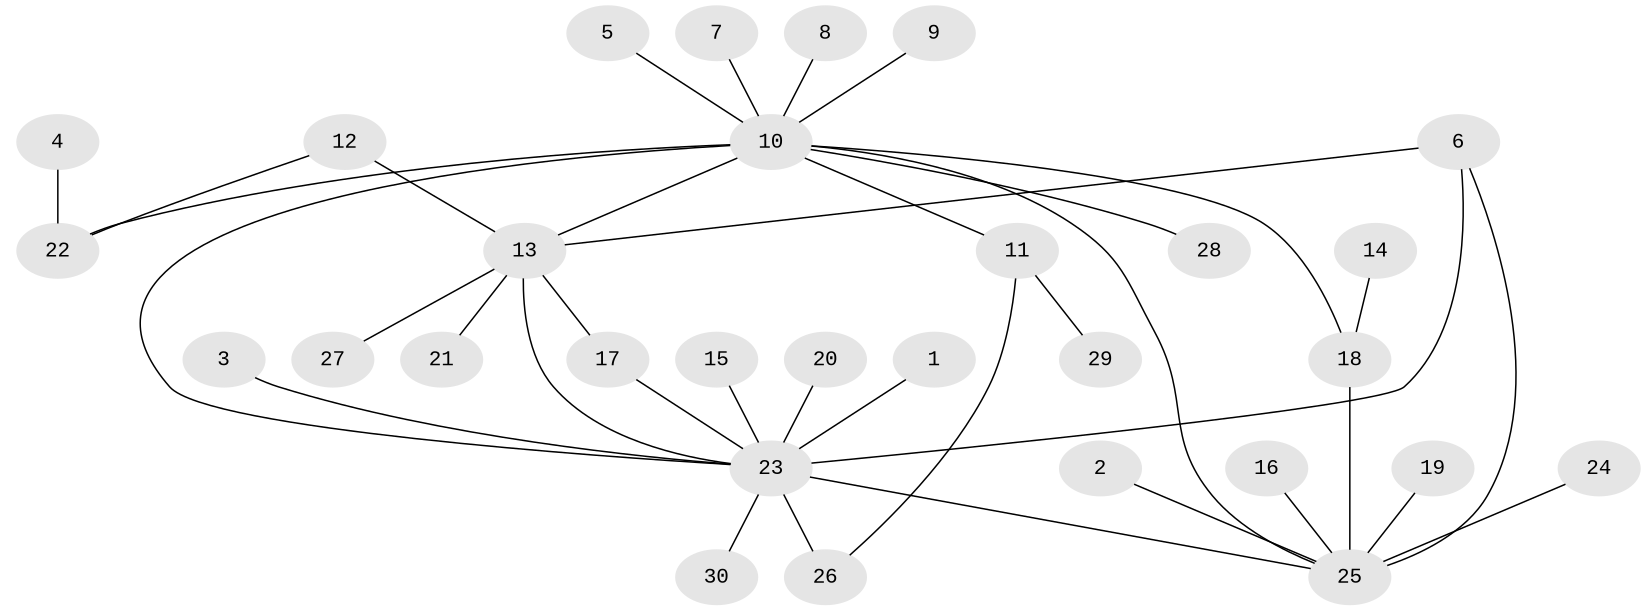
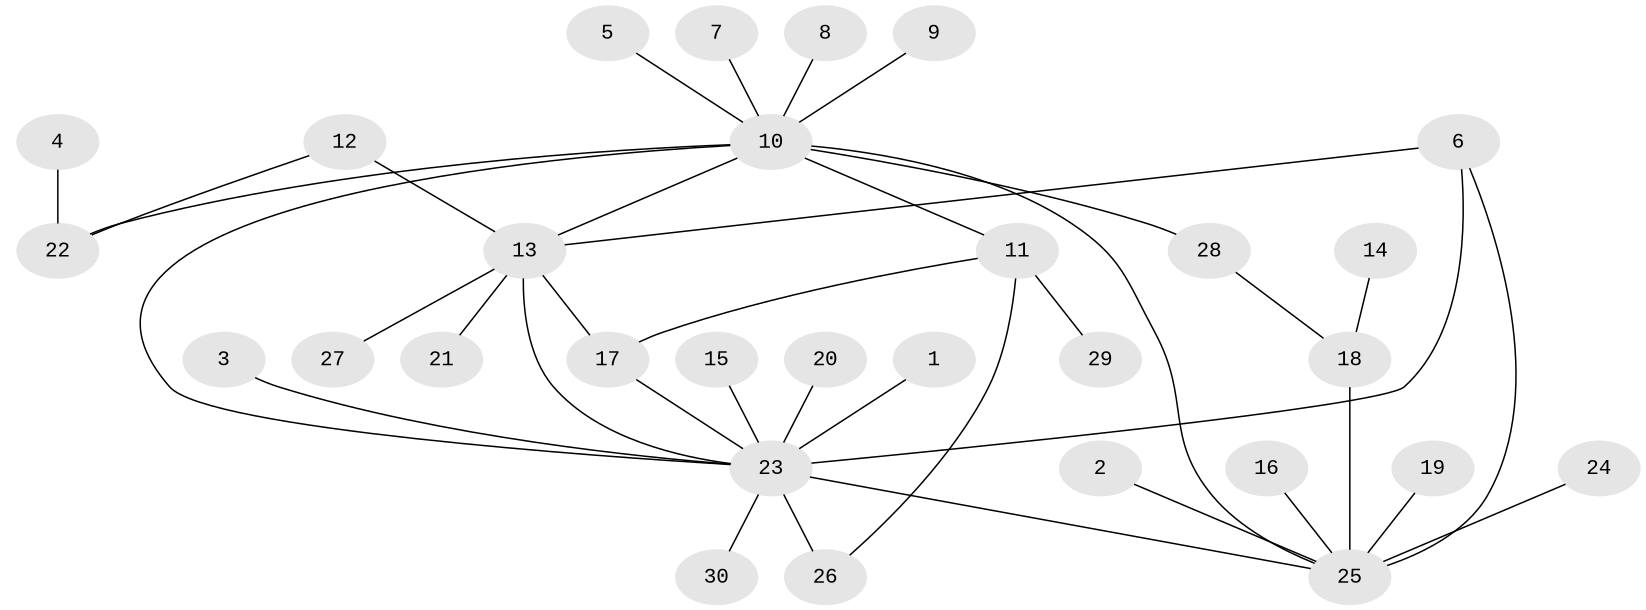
(1079, 174) -> (1280, 305)
none -> (806, 292)
